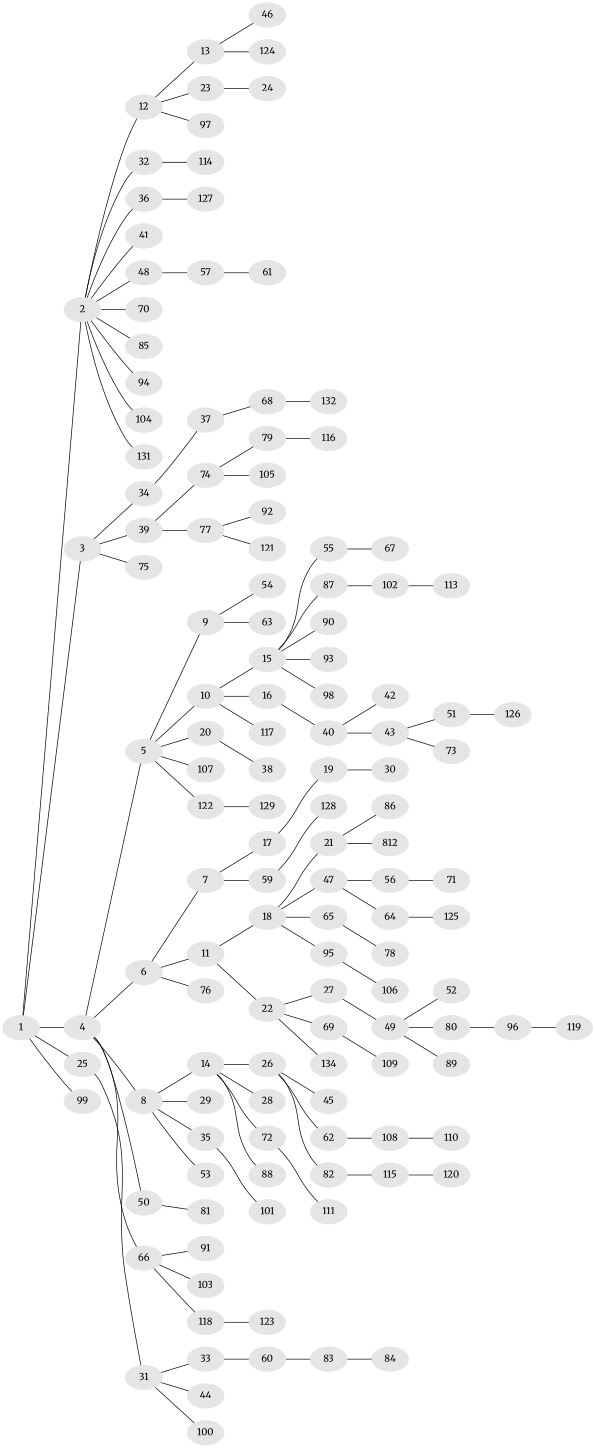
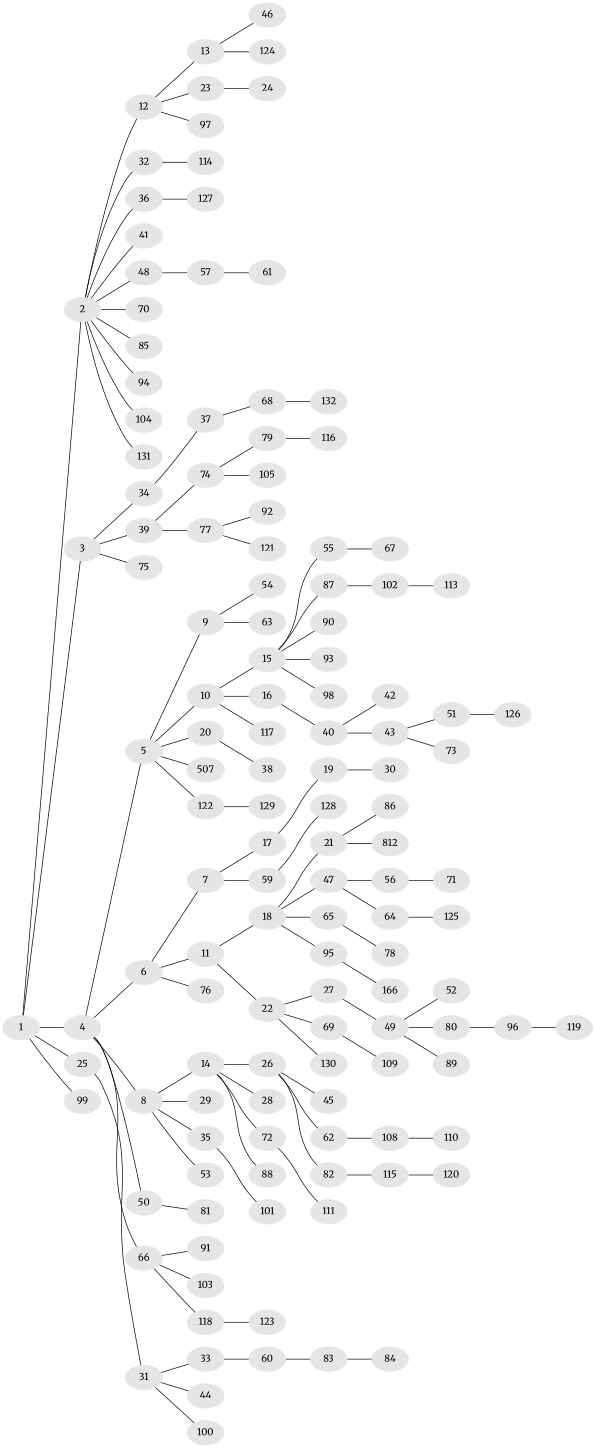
(206, 770) -> (206, 770)
(390, 991) -> (390, 991)
(329, 1065) -> (329, 1065)
